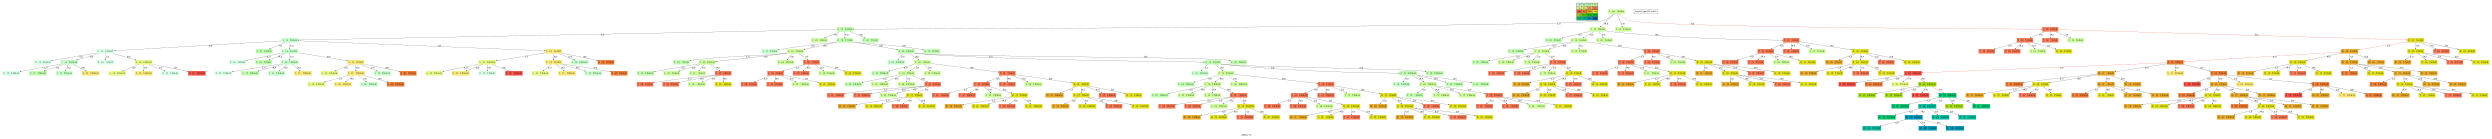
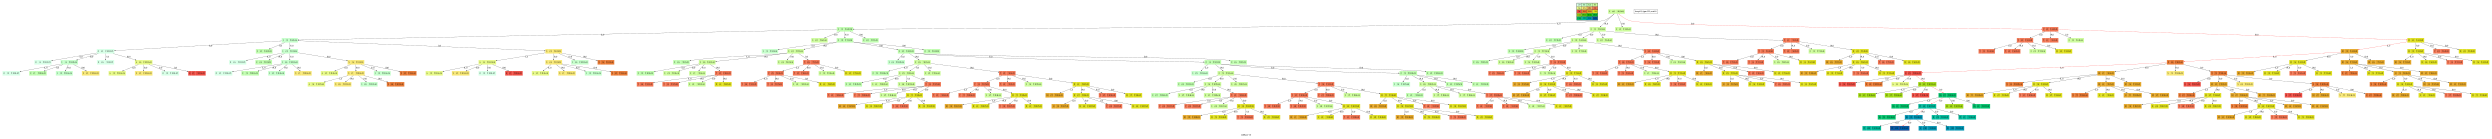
none -> (1900, 128)
